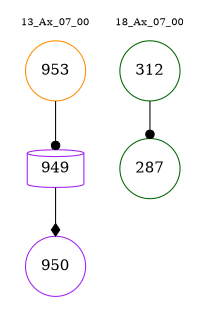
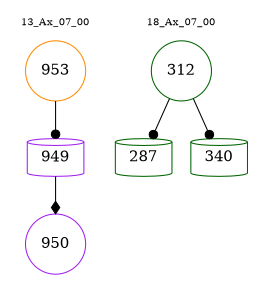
none -> (219, 158)
(150, 169) -> (144, 158)
